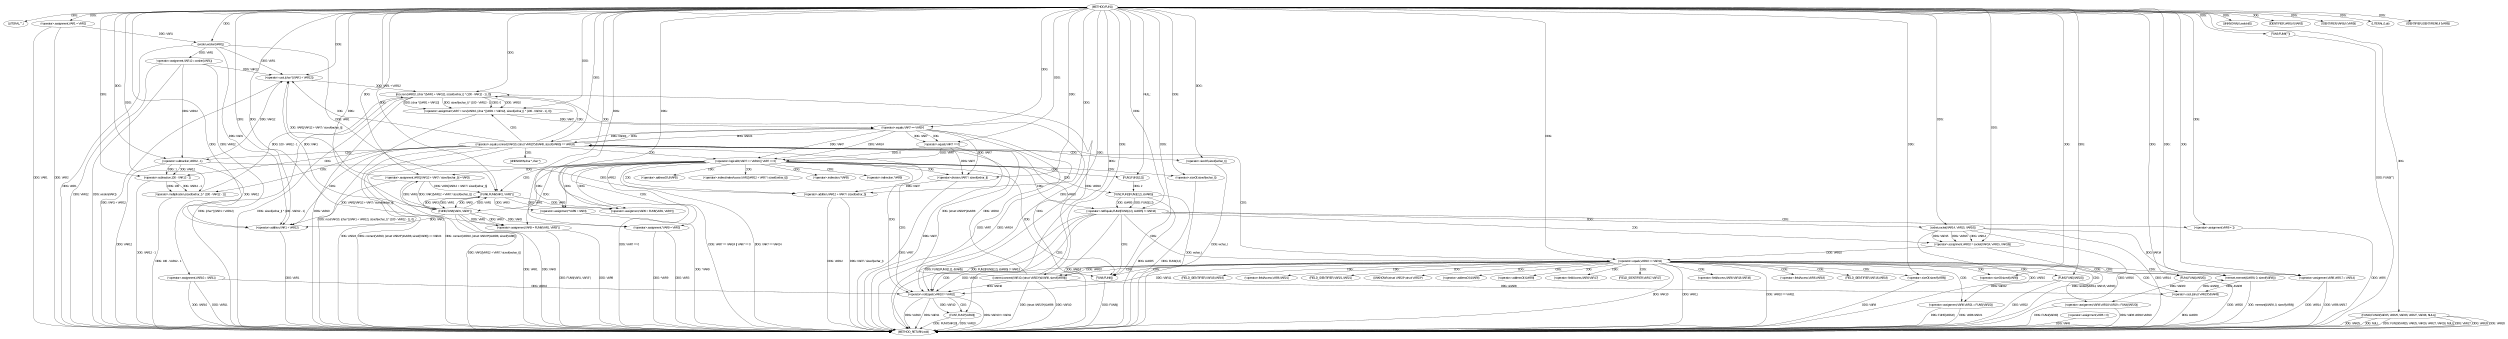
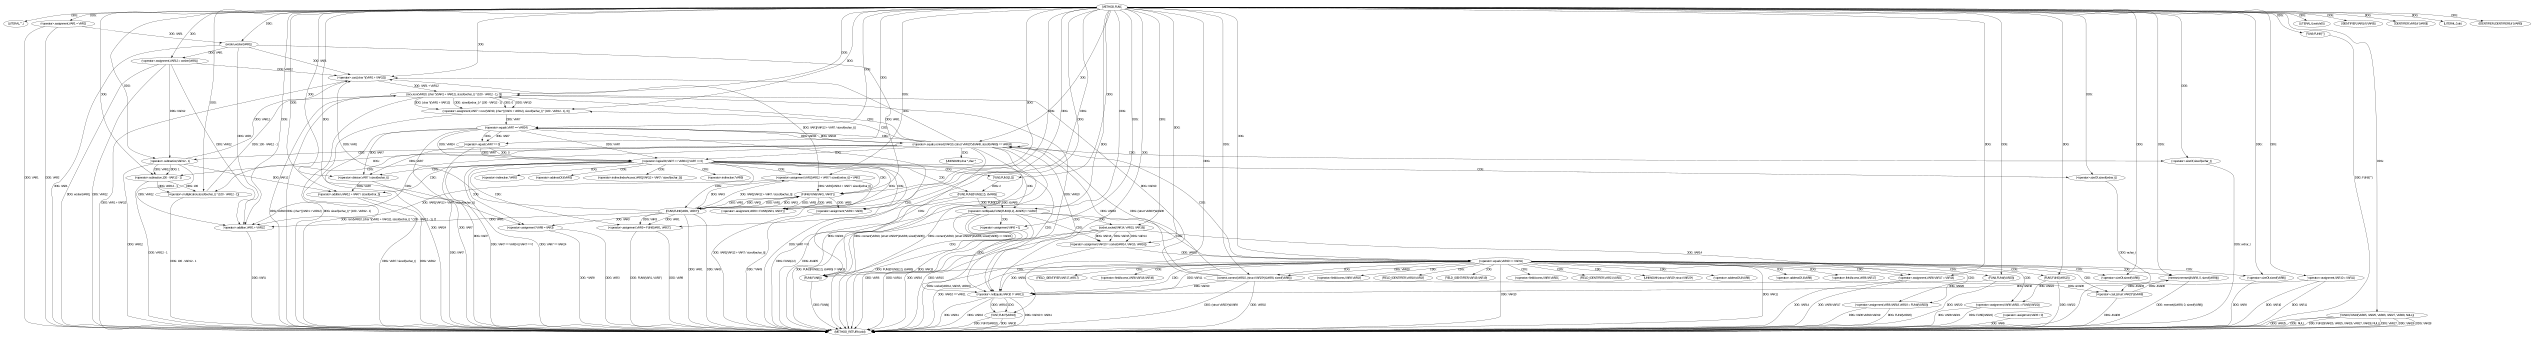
none -> (625, 9)
(2237, 24) -> (2312, 24)
(1148, 94) -> (1110, 94)
(980, 171) -> (847, 154)
